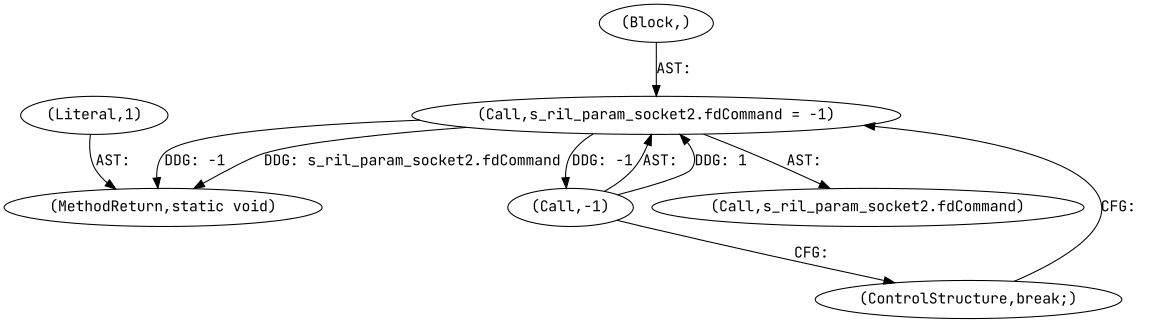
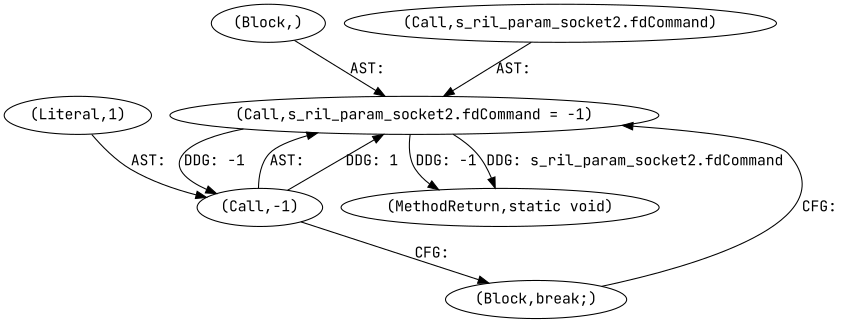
(762, 158) -> (492, 67)
(92, 161) -> (139, 174)
(969, 300) -> (536, 300)
